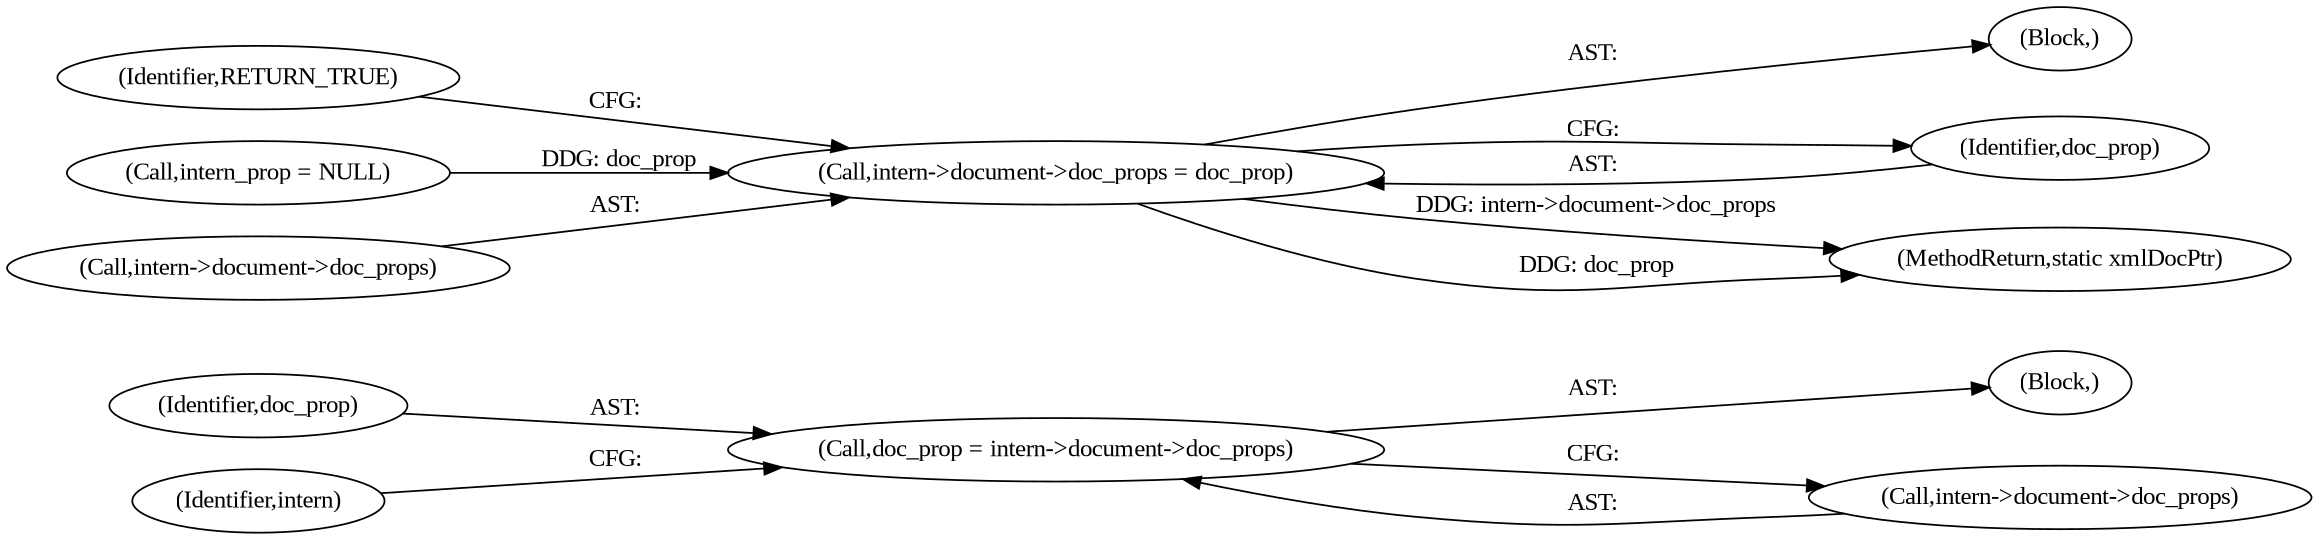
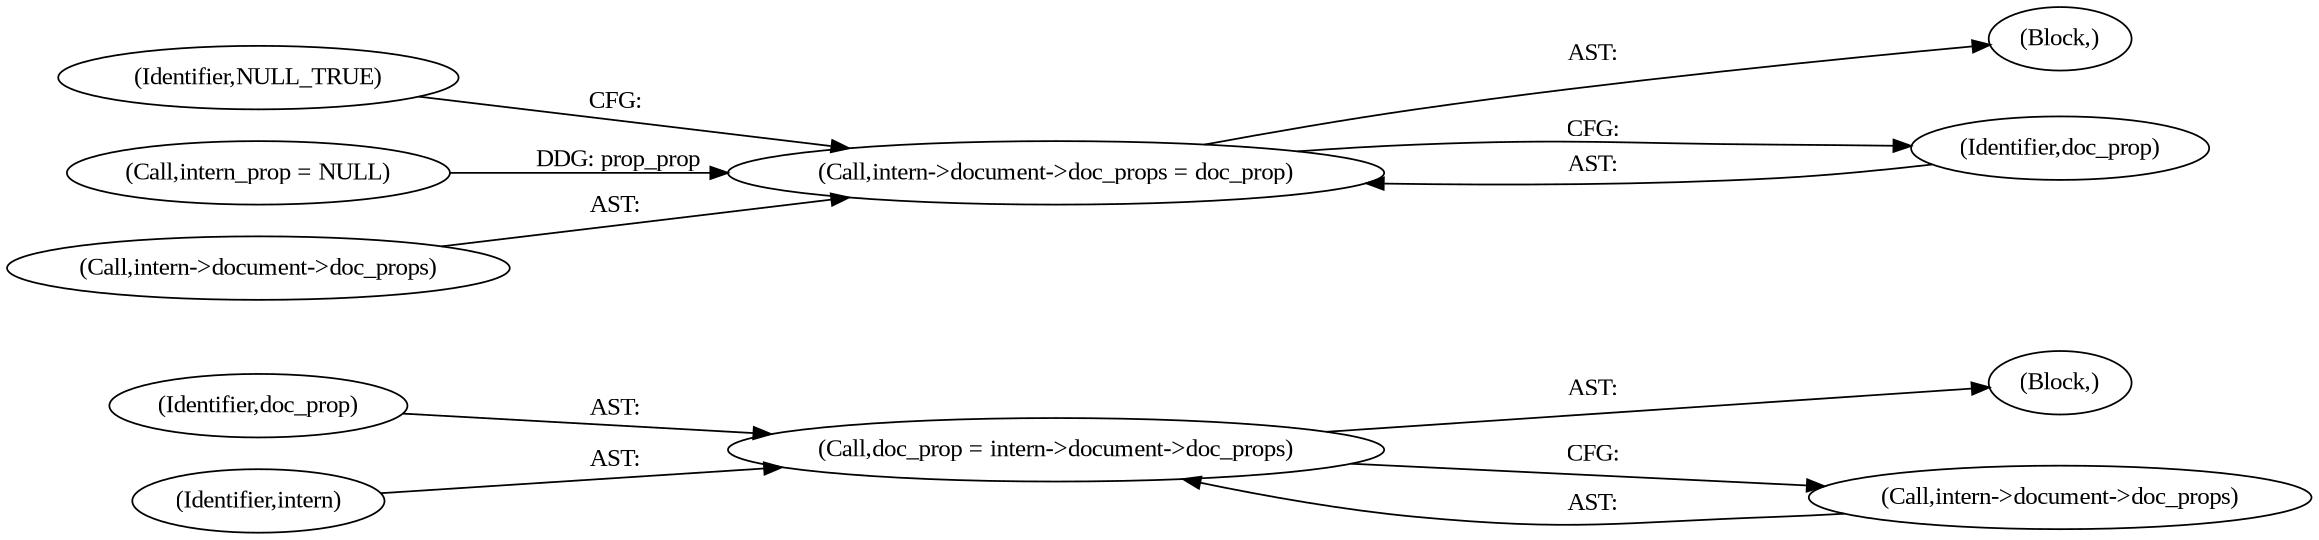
(258, 78) -> (258, 78)
(619, 160) -> (619, 160)
(2060, 259) -> none
(619, 459) -> (619, 459)
